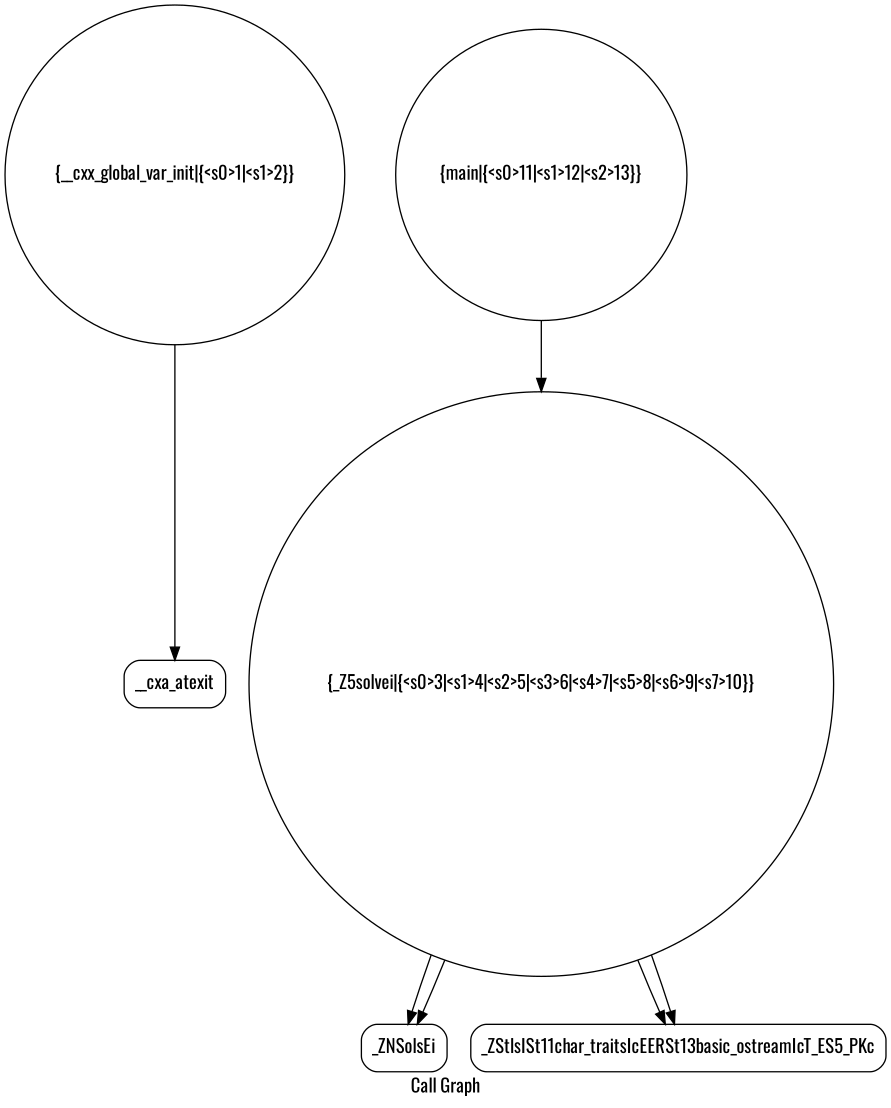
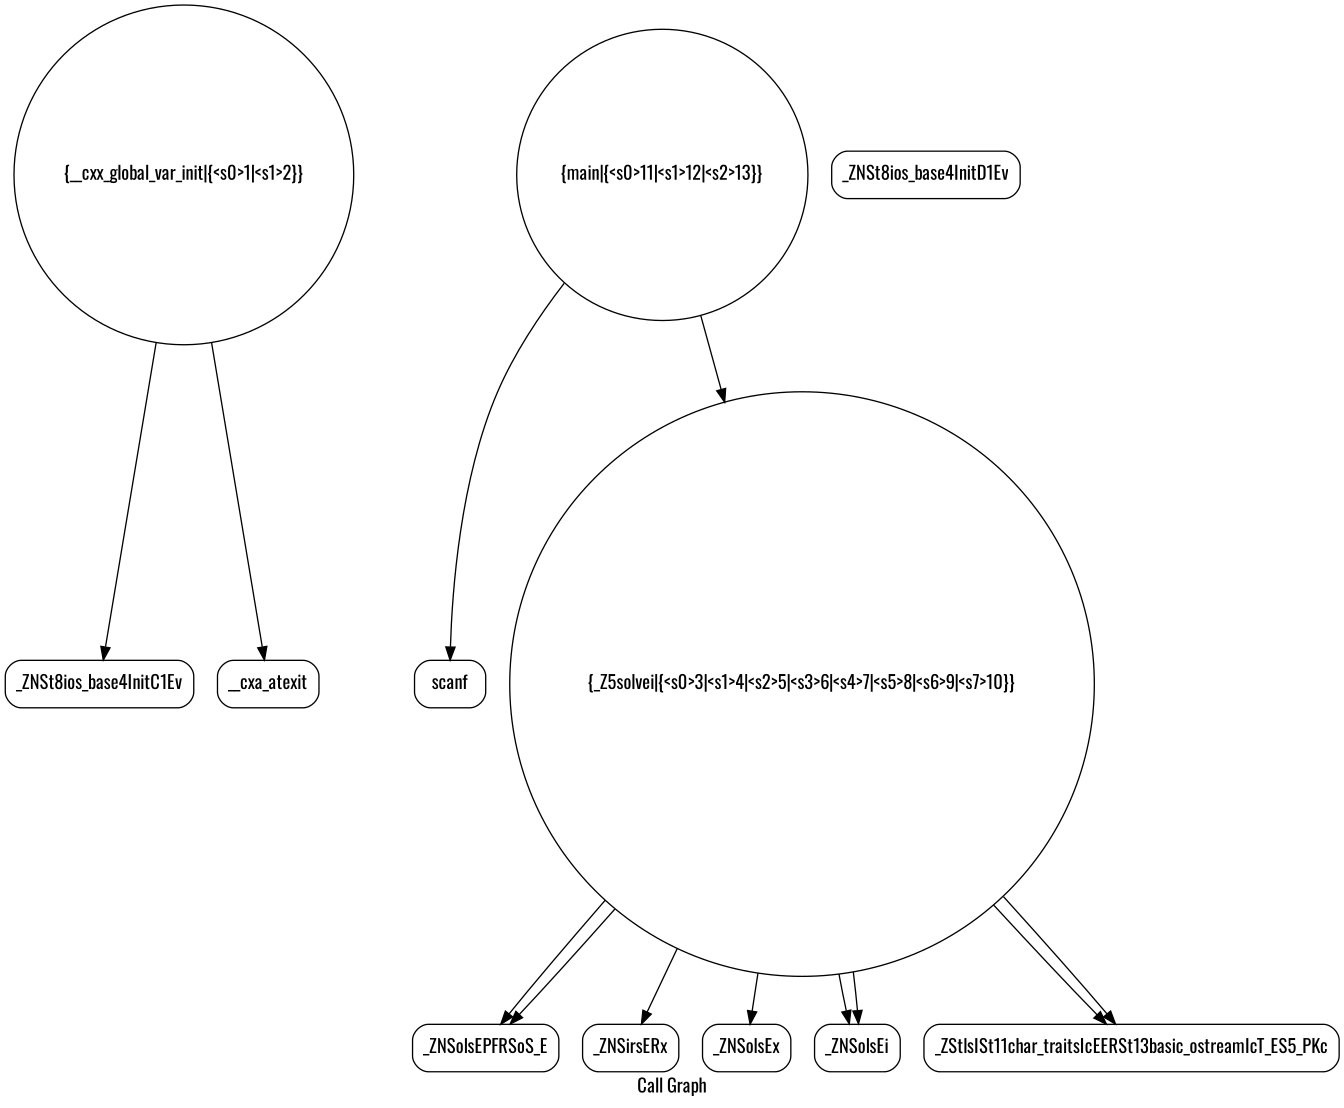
none -> (926, 175)
none -> (100, 684)
none -> (450, 684)
none -> (486, 1048)
none -> (631, 1048)
none -> (747, 1048)
